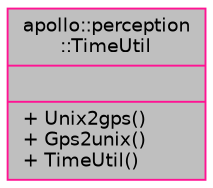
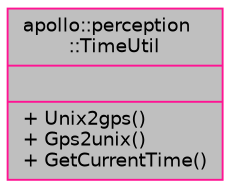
(81, 161) -> (115, 161)
